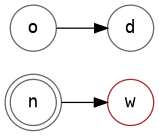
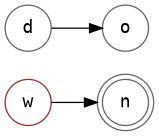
(75, 28) -> (70, 28)
(78, 102) -> (68, 102)
